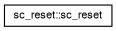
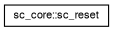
(58, 16) -> (57, 16)
